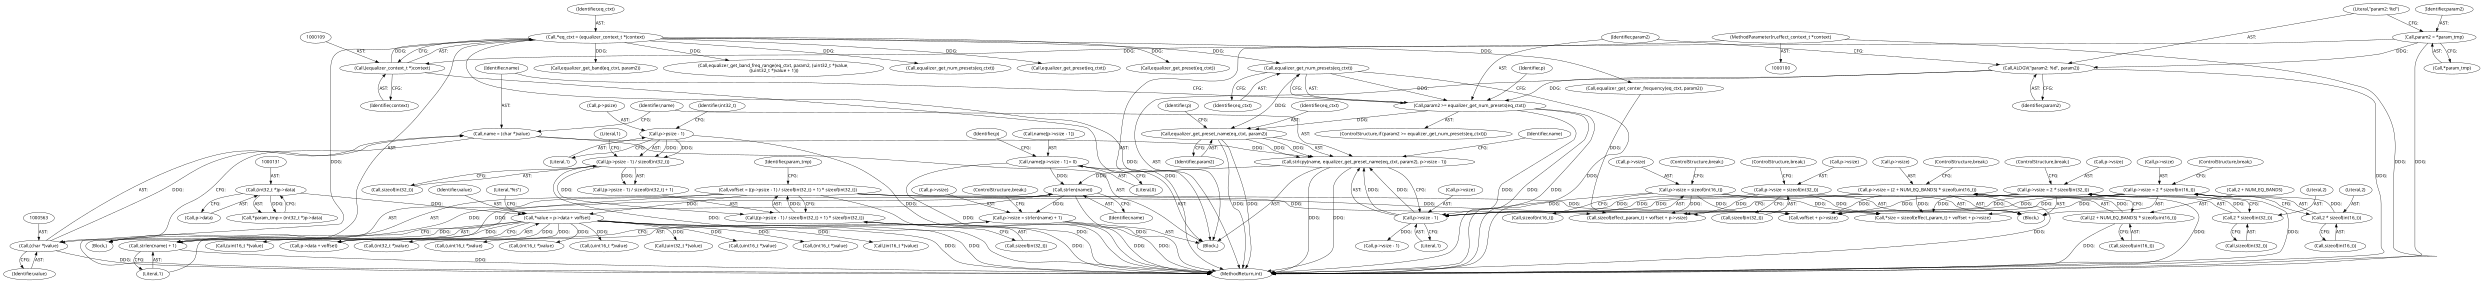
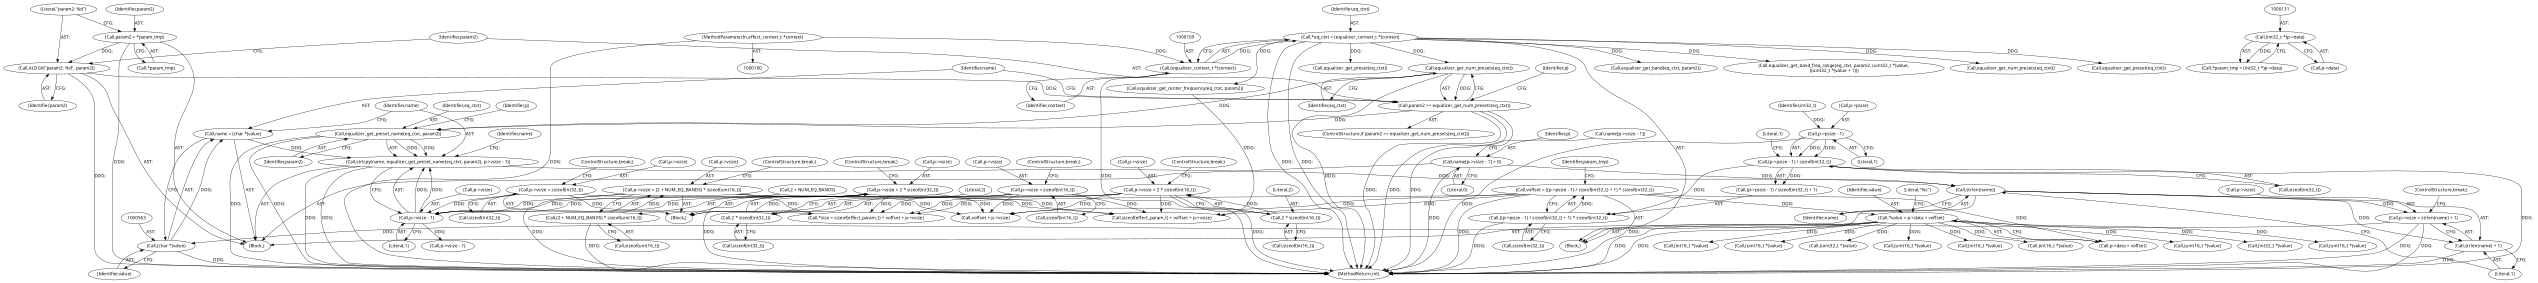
(701, 120) -> (1820, 120)
(409, 204) -> none
(1761, 204) -> (1049, 204)
